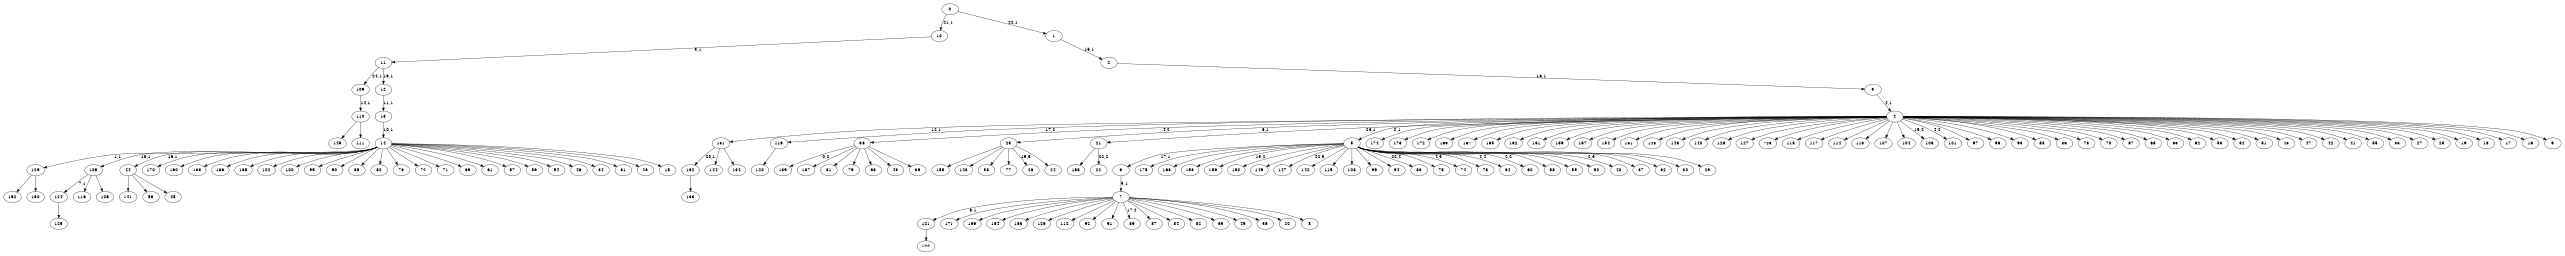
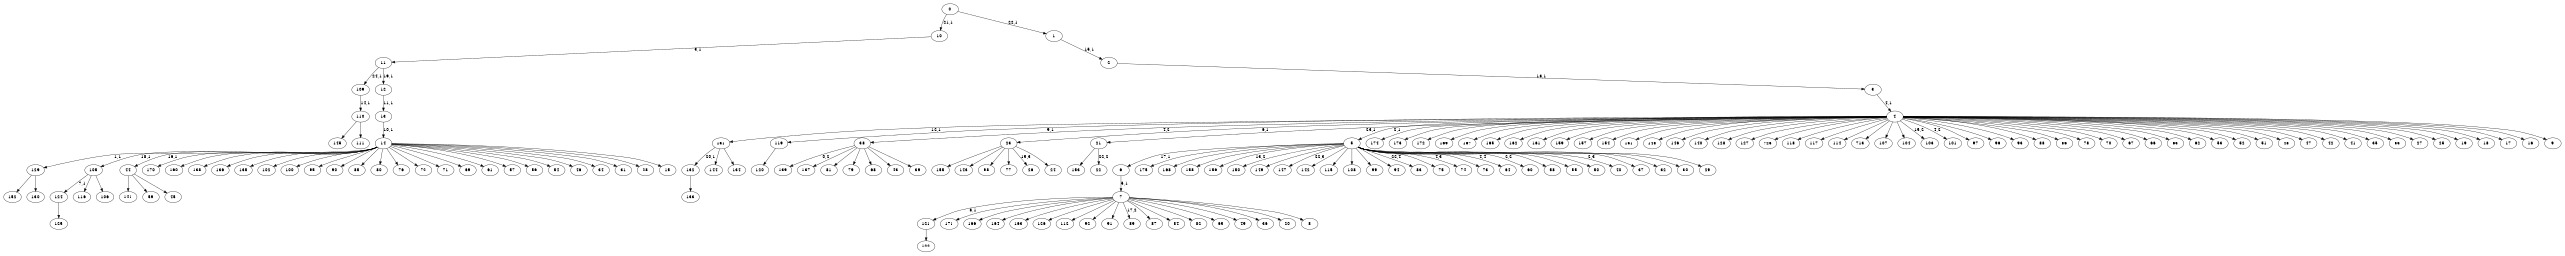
(1051, 130) -> (1051, 130)
(1860, 143) -> (1860, 143)
